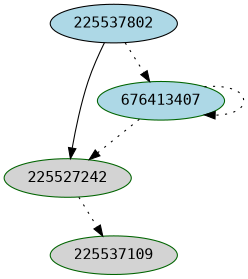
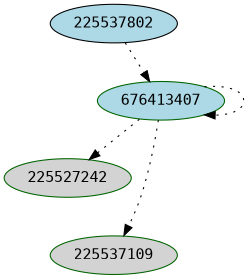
(84, 94) -> none
(88, 212) -> (147, 174)
